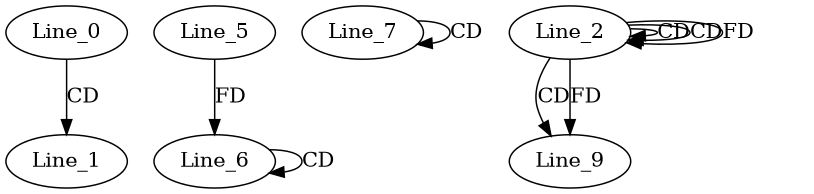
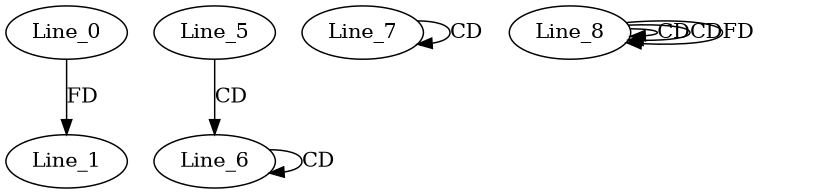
(570, 33) -> (570, 33)
(83, 97) -> (83, 97)
(231, 97) -> (231, 97)
(570, 161) -> none
